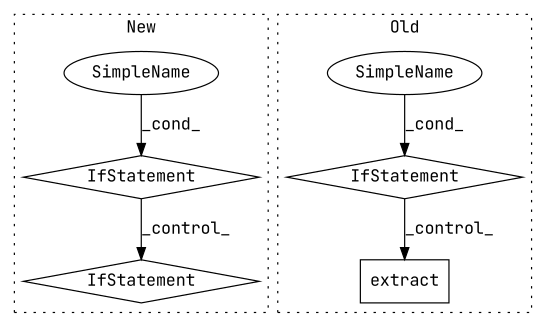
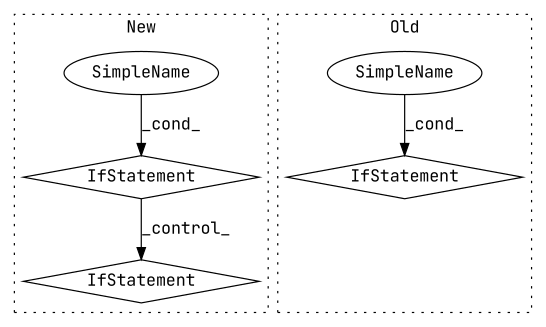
(405, 281) -> none
